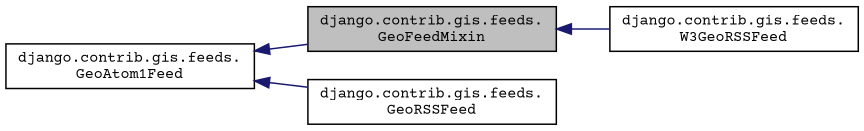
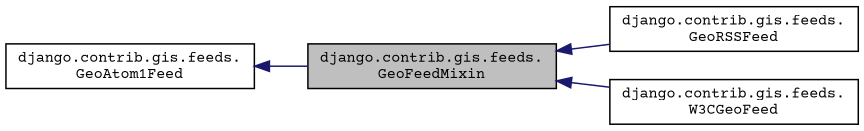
(734, 29) -> (734, 102)
(289, 85) -> (591, 47)
